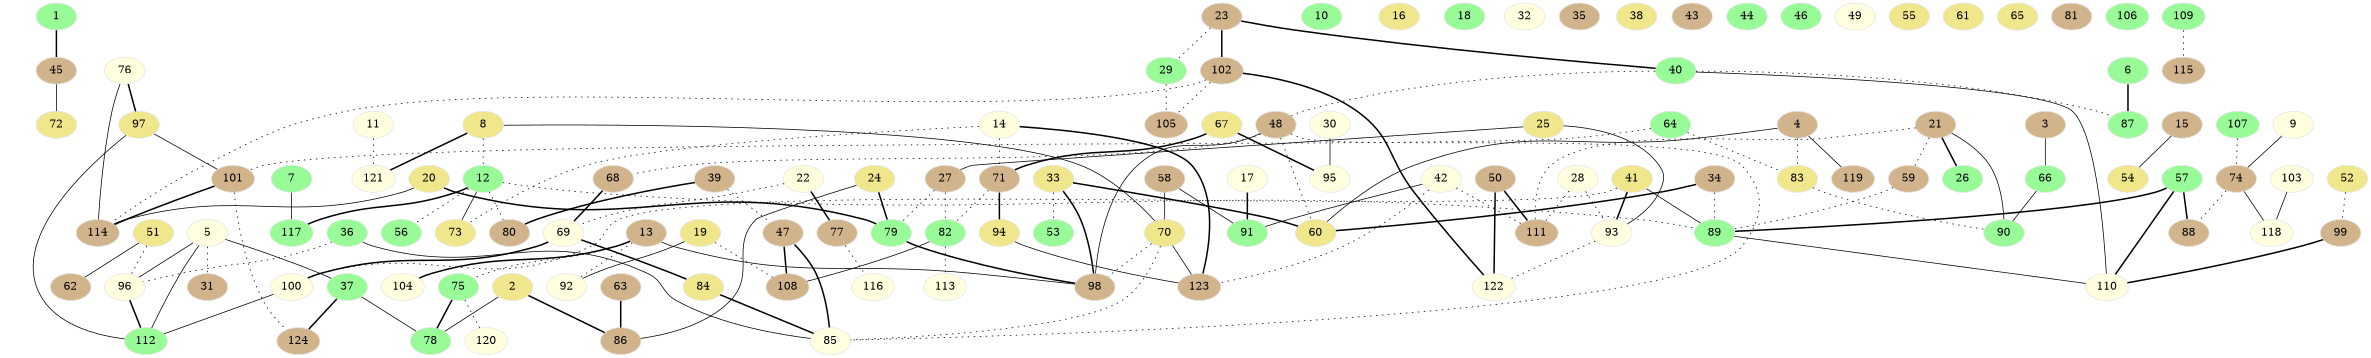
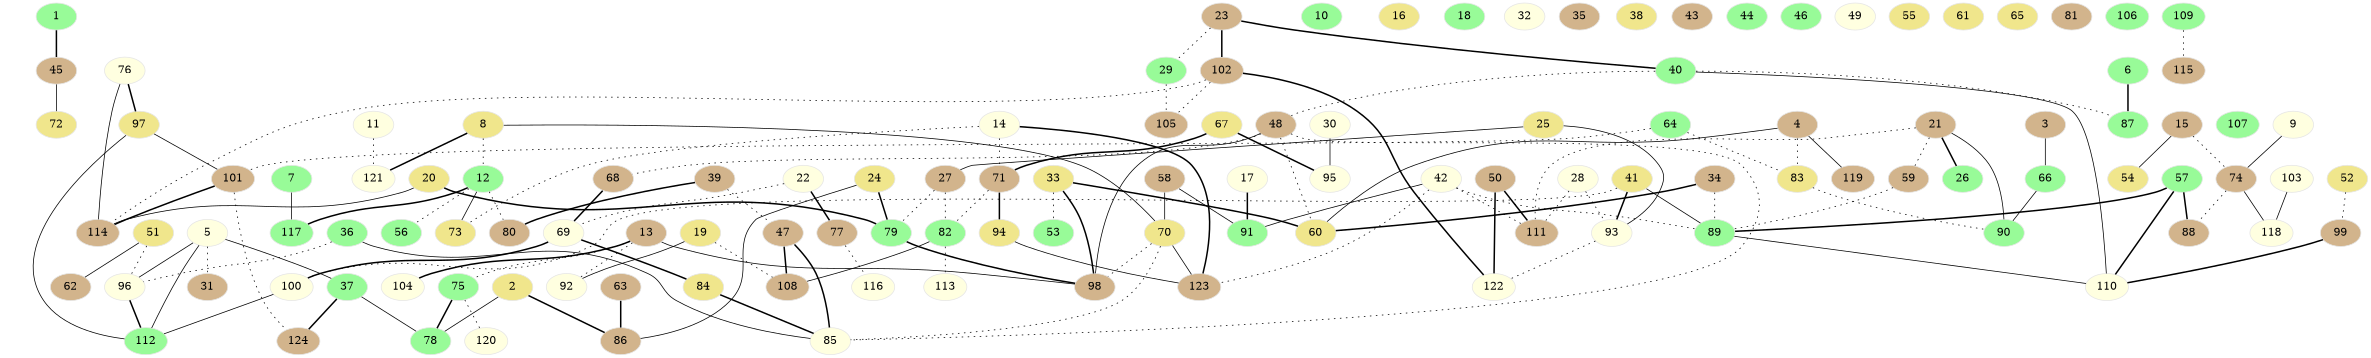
(2237, 152) -> (2209, 152)
(1010, 204) -> (1575, 212)
